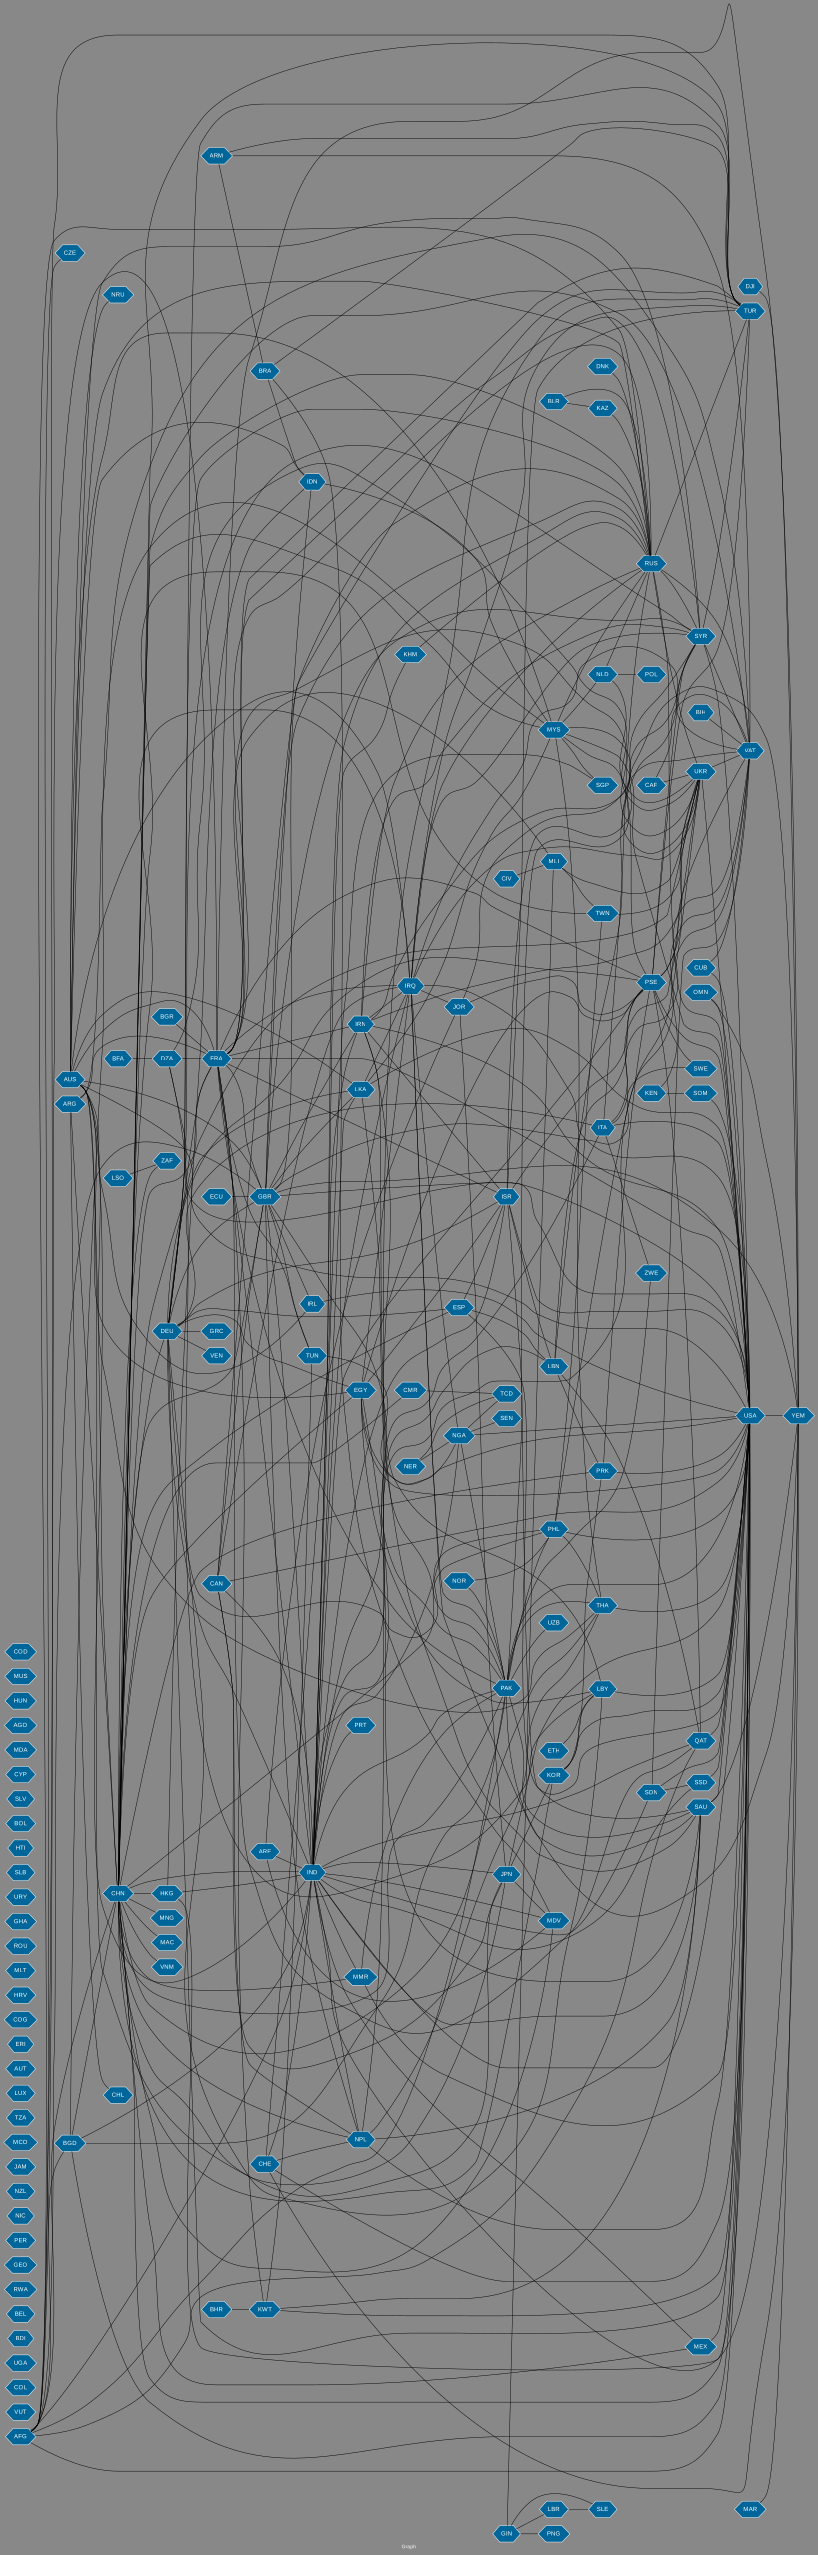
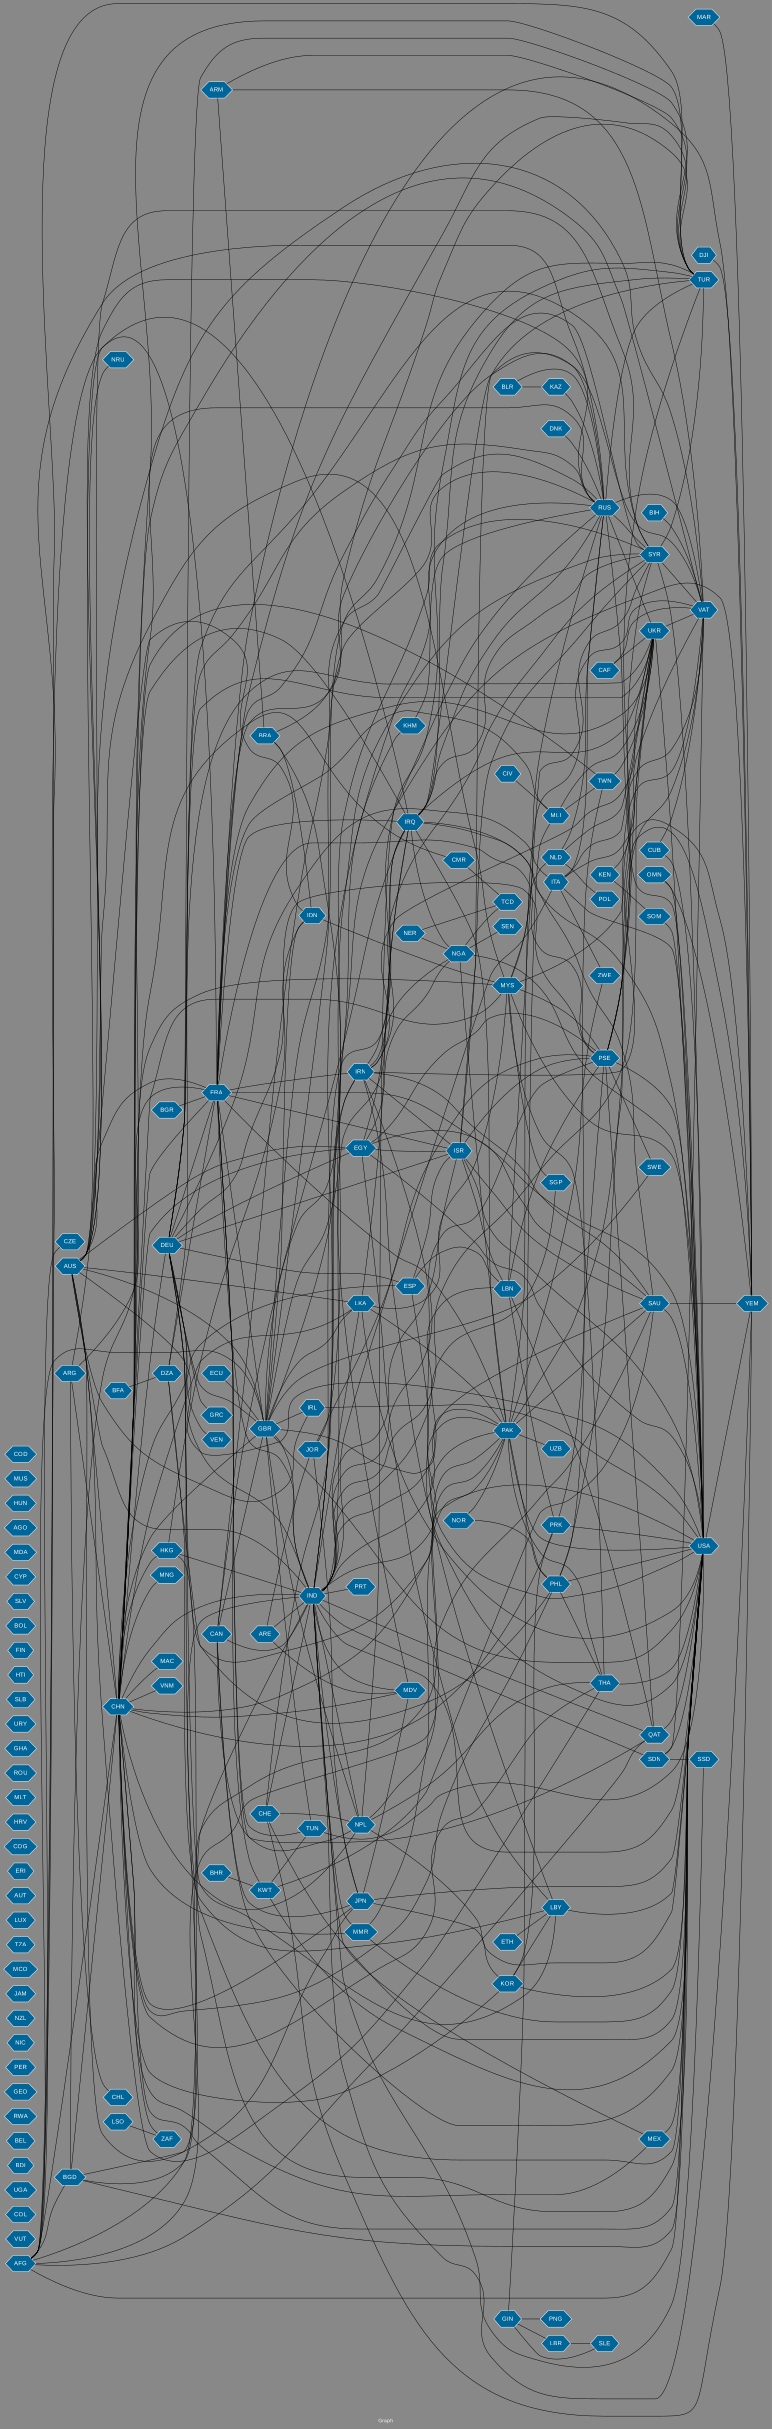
(432, 995) -> none
(734, 1602) -> none
none -> (21, 1650)
